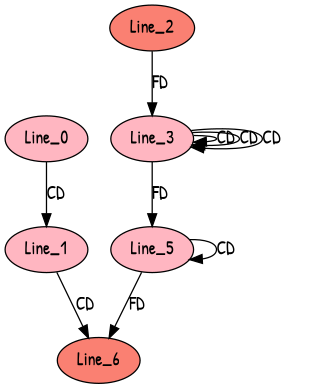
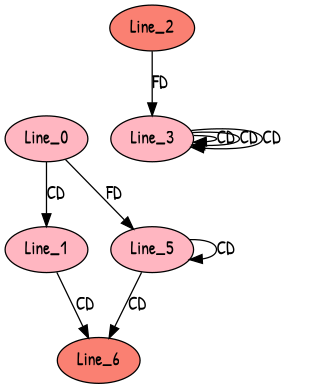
(152, 188) -> (95, 190)
(138, 305) -> (138, 305)
